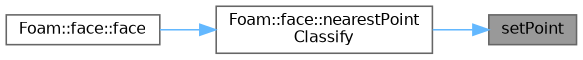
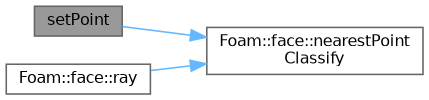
(83, 30) -> (78, 79)
(453, 30) -> (156, 31)
